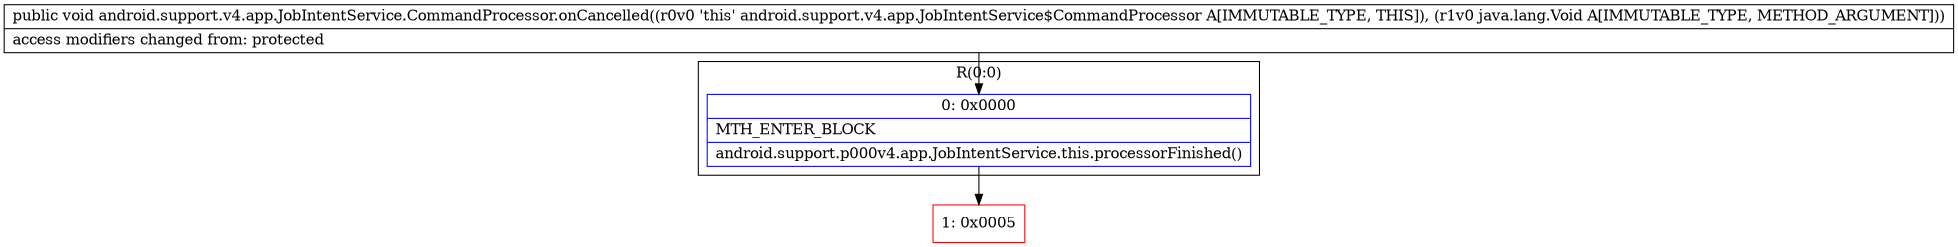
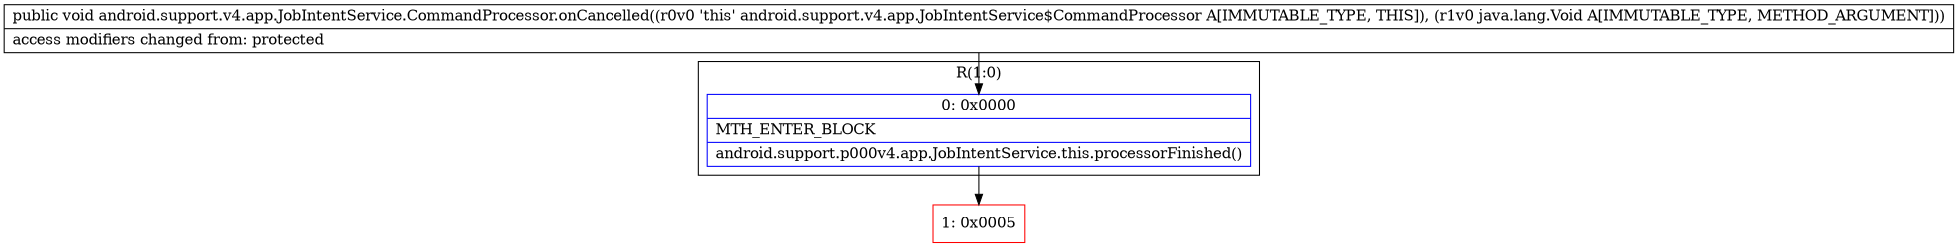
(979, 74) -> (979, 74)
